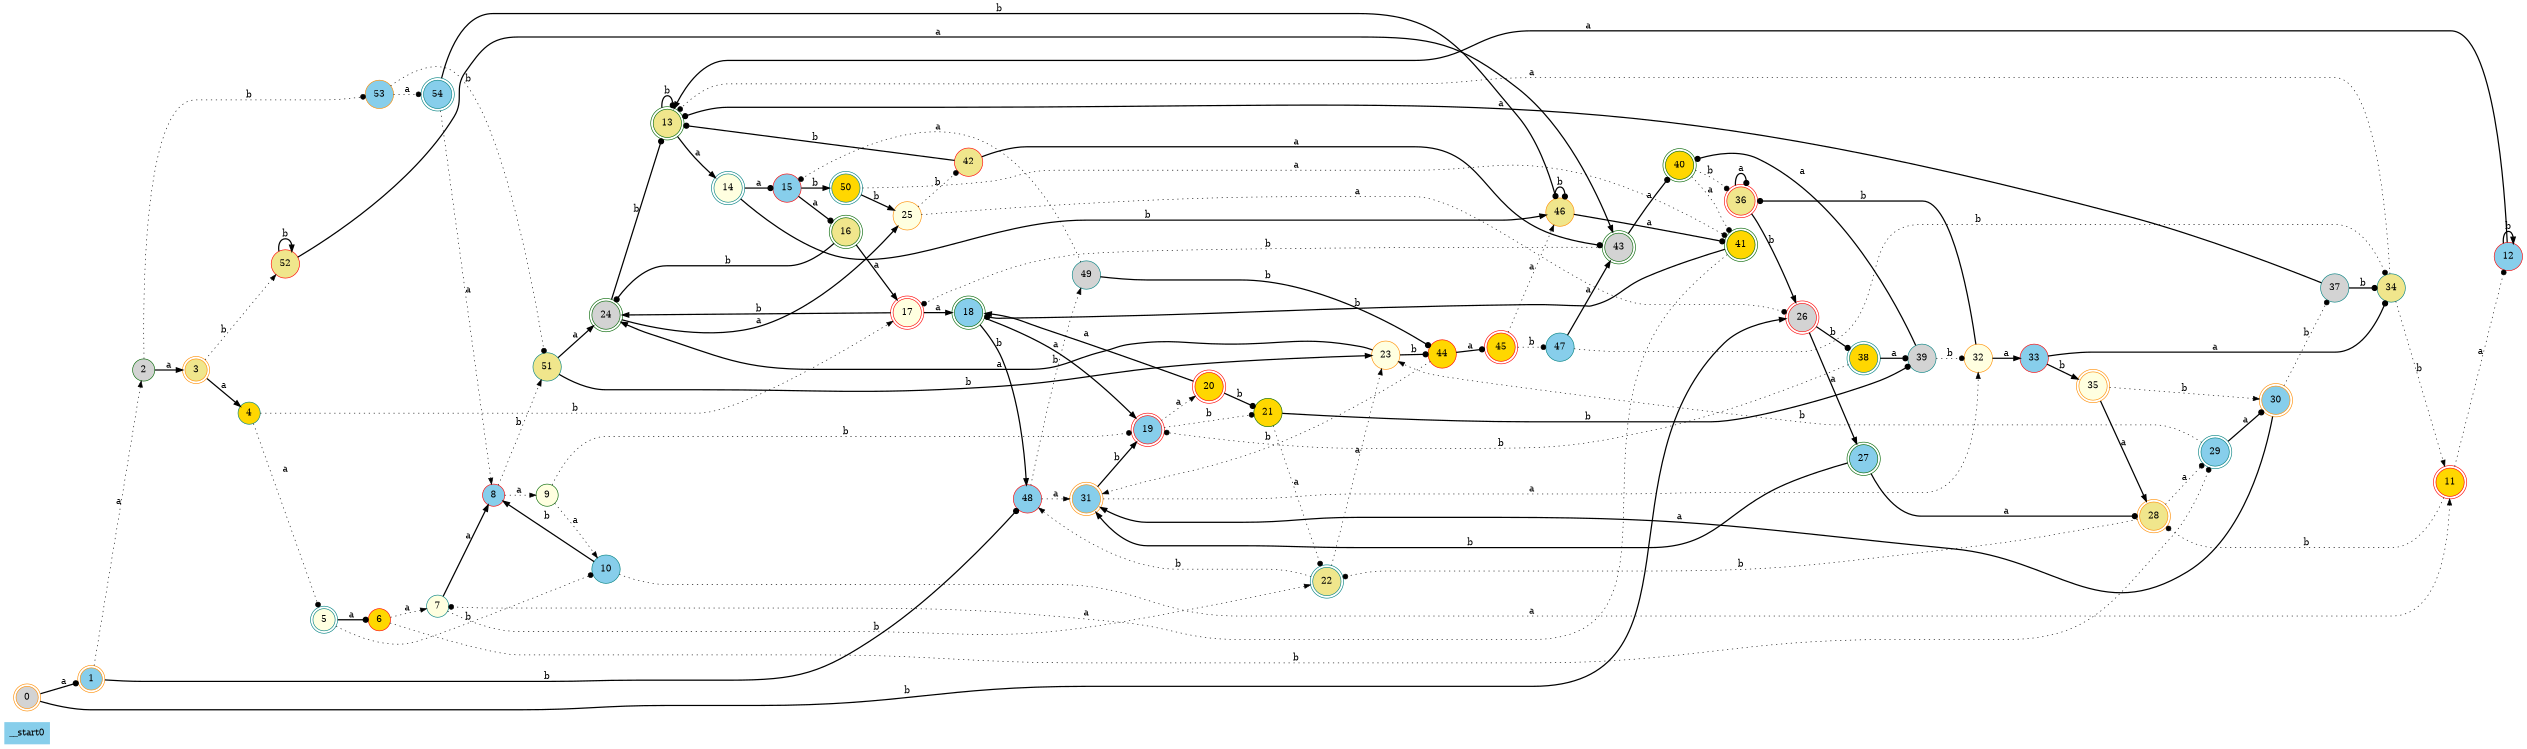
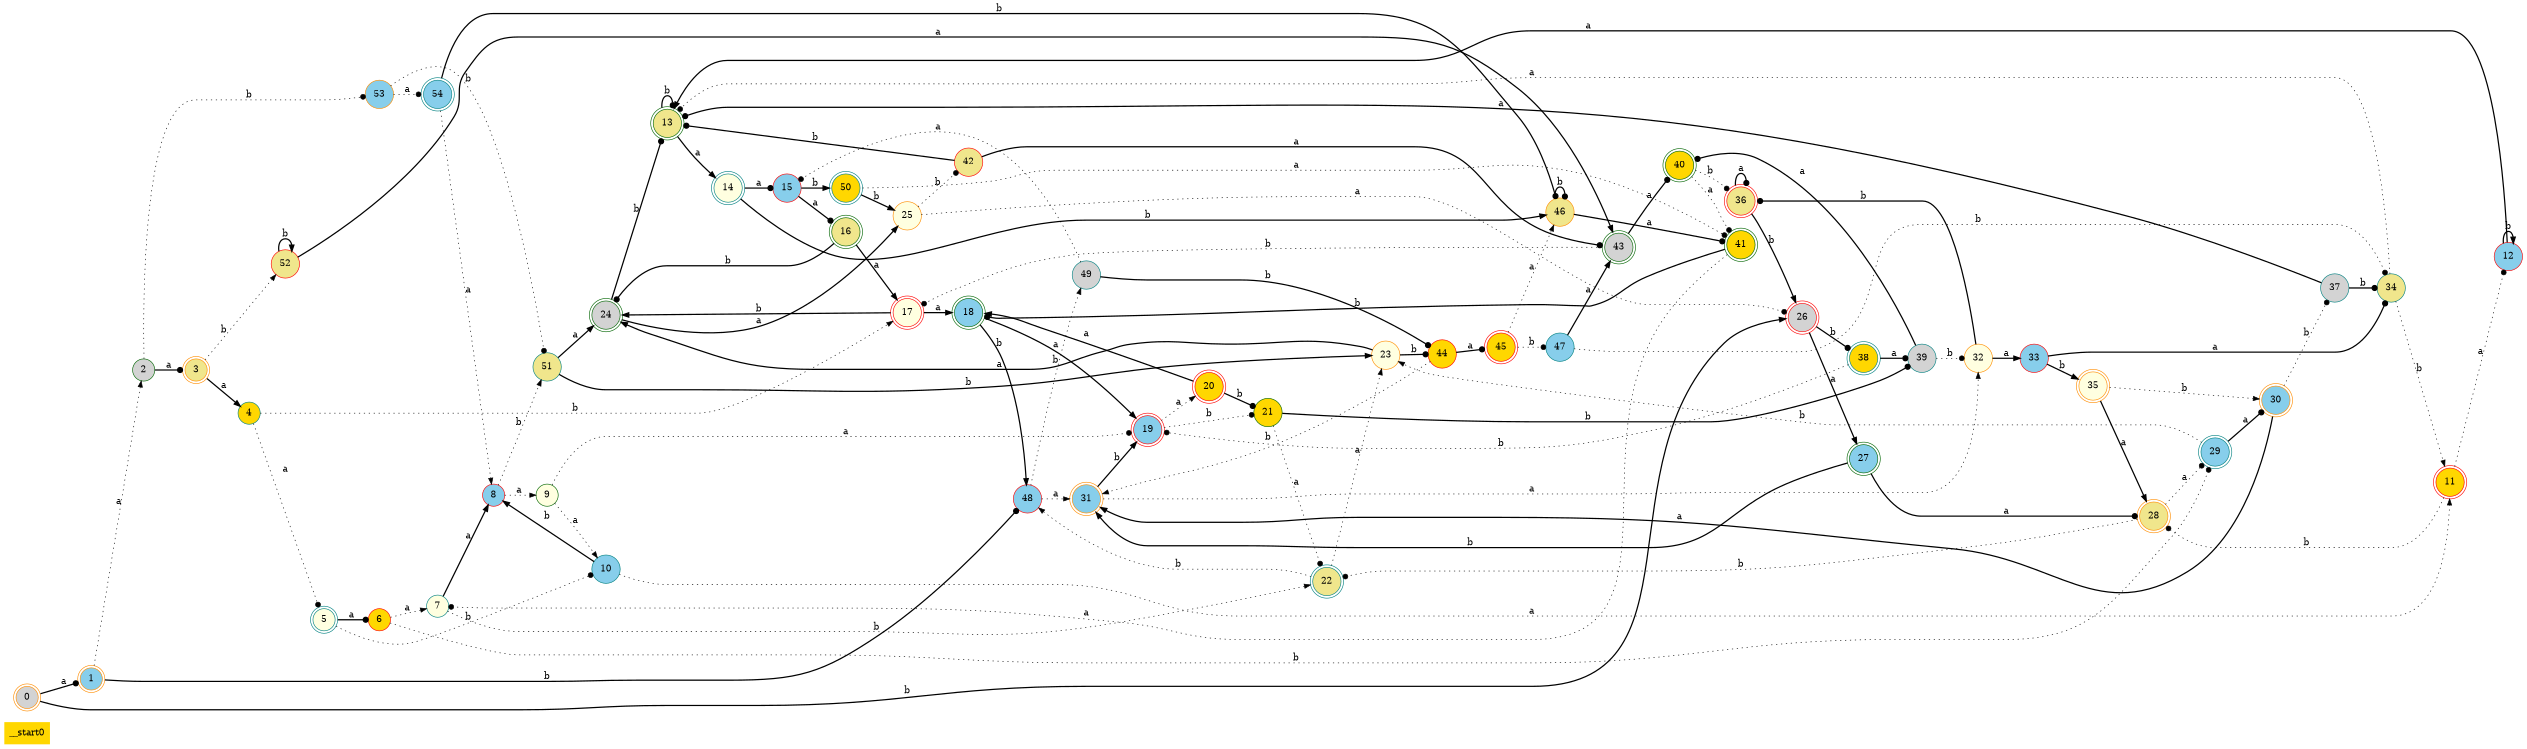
(166, 370) -> (166, 370)
(846, 432) -> (846, 432)
(27, 733) -> (27, 733)
